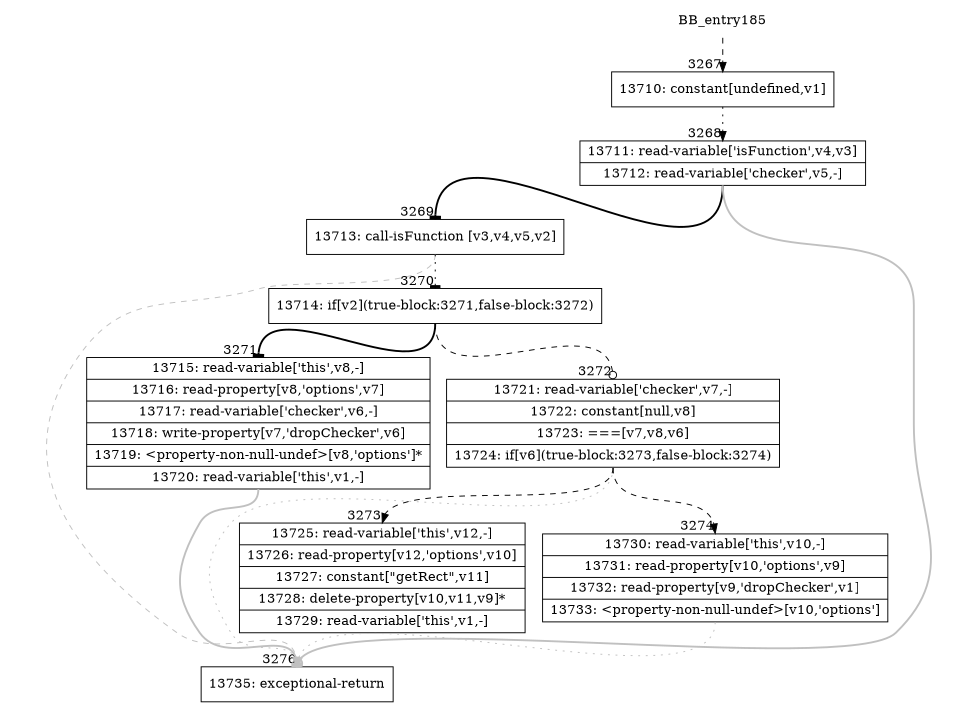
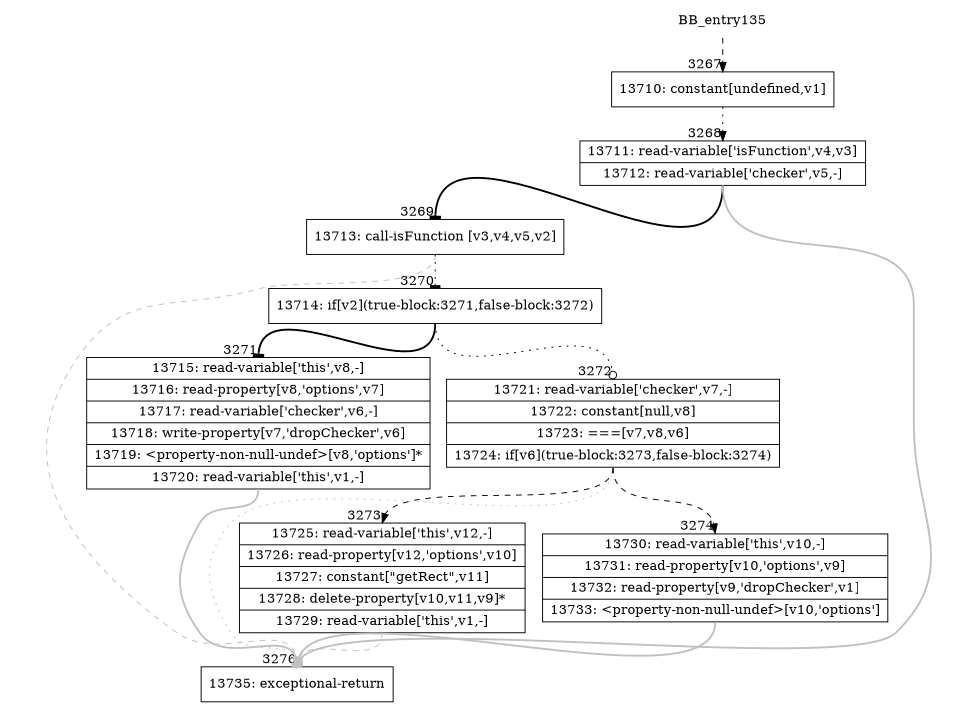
(723, 21) -> (723, 21)
(520, 352) -> (520, 352)
(521, 646) -> (521, 646)
none -> (344, 650)
